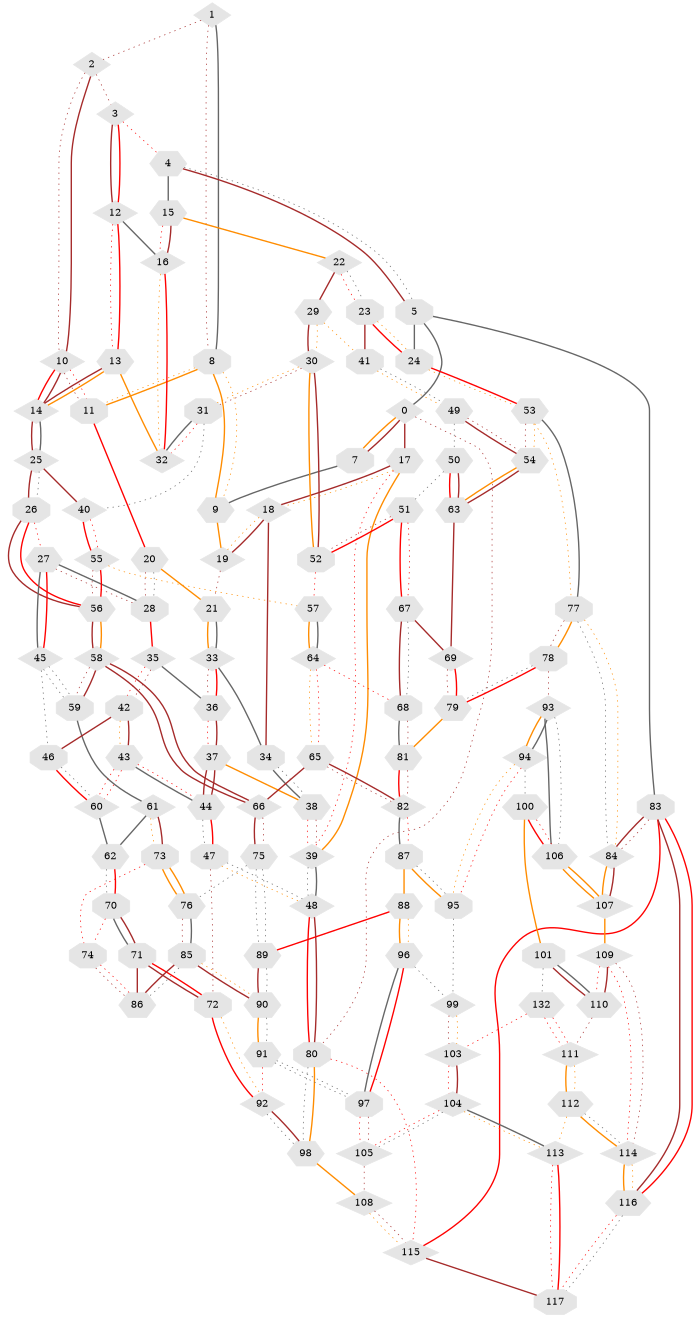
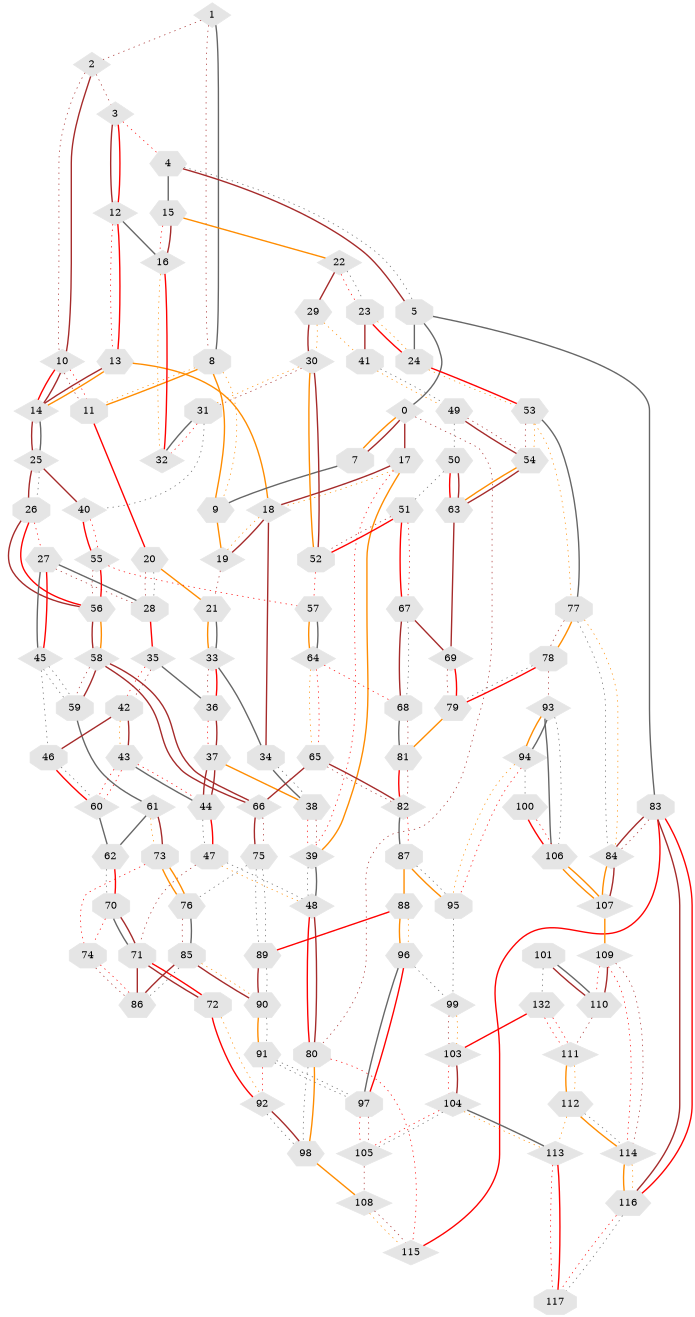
(138, 413) -> (213, 388)
(202, 589) -> (202, 589)
(527, 882) -> none
(212, 931) -> (159, 898)
(494, 1031) -> (494, 1031)
(481, 1277) -> none
